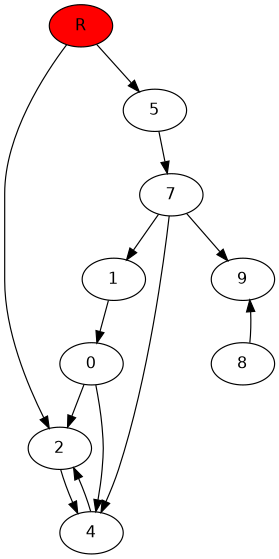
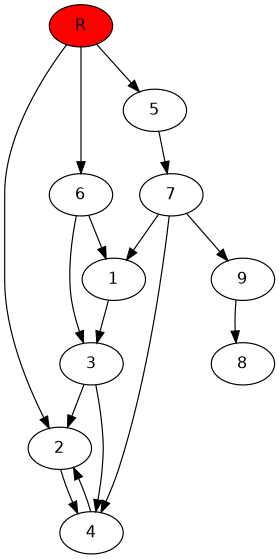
none -> (81, 195)
(251, 327) -> (235, 315)
(92, 364) -> (92, 364)
